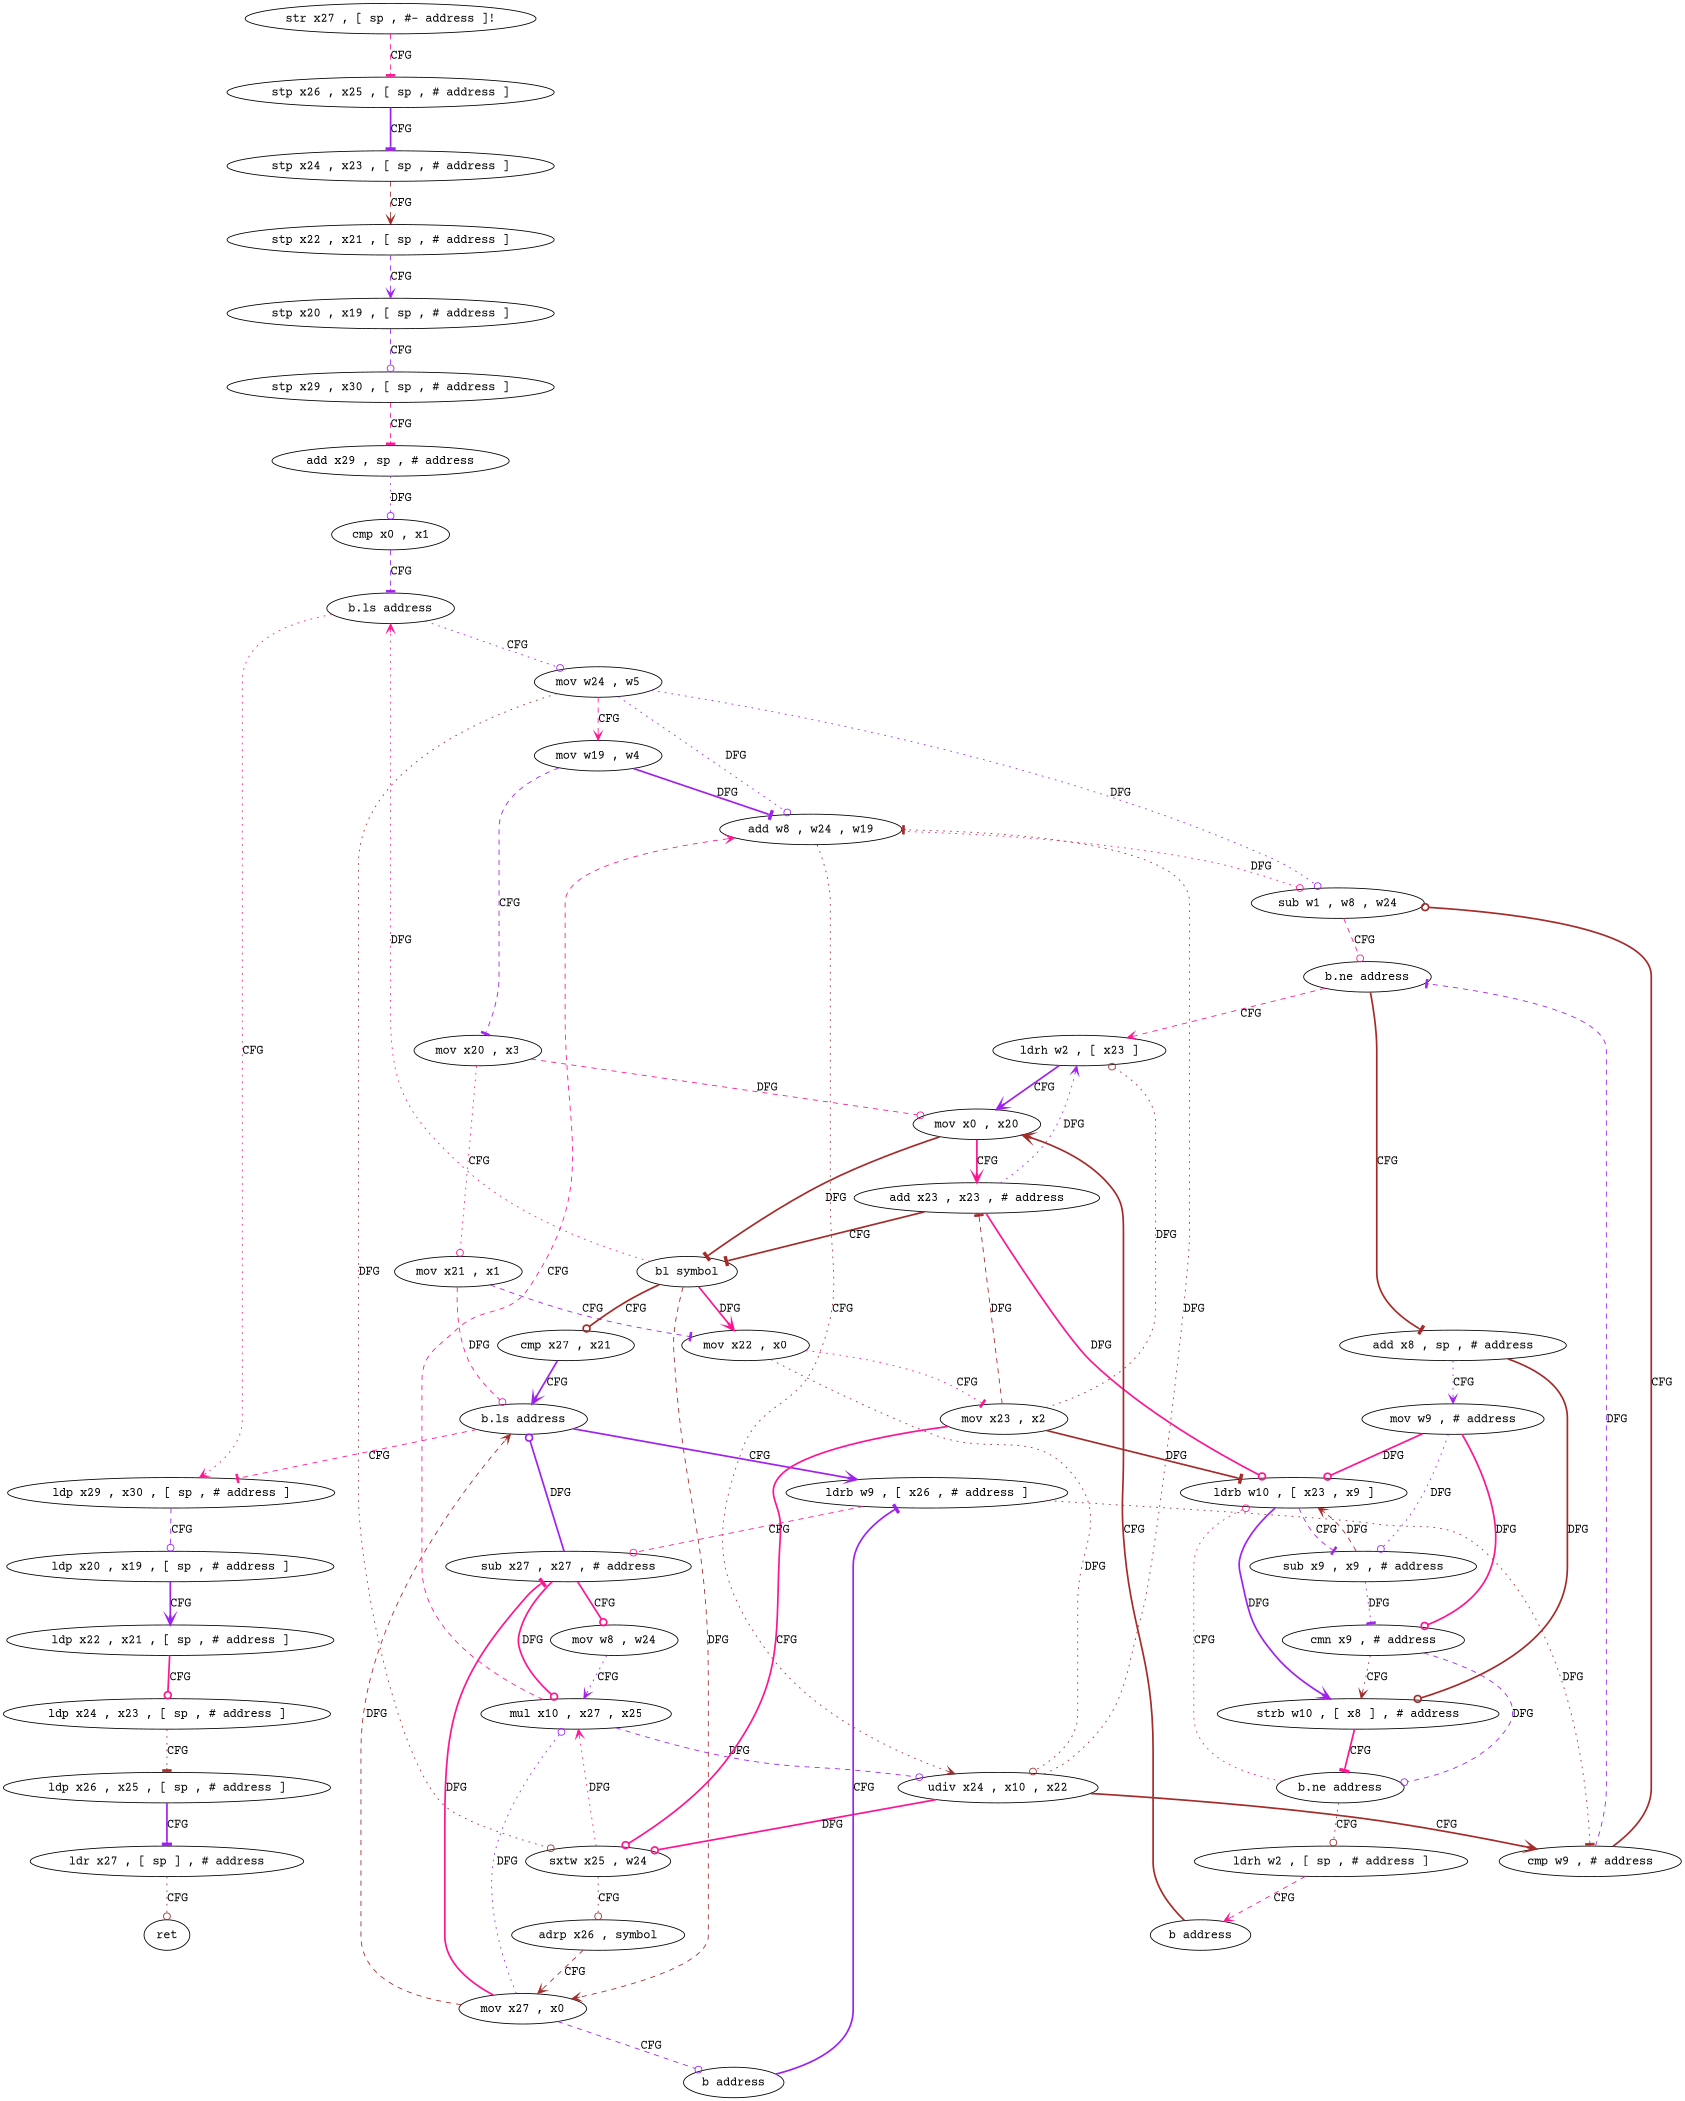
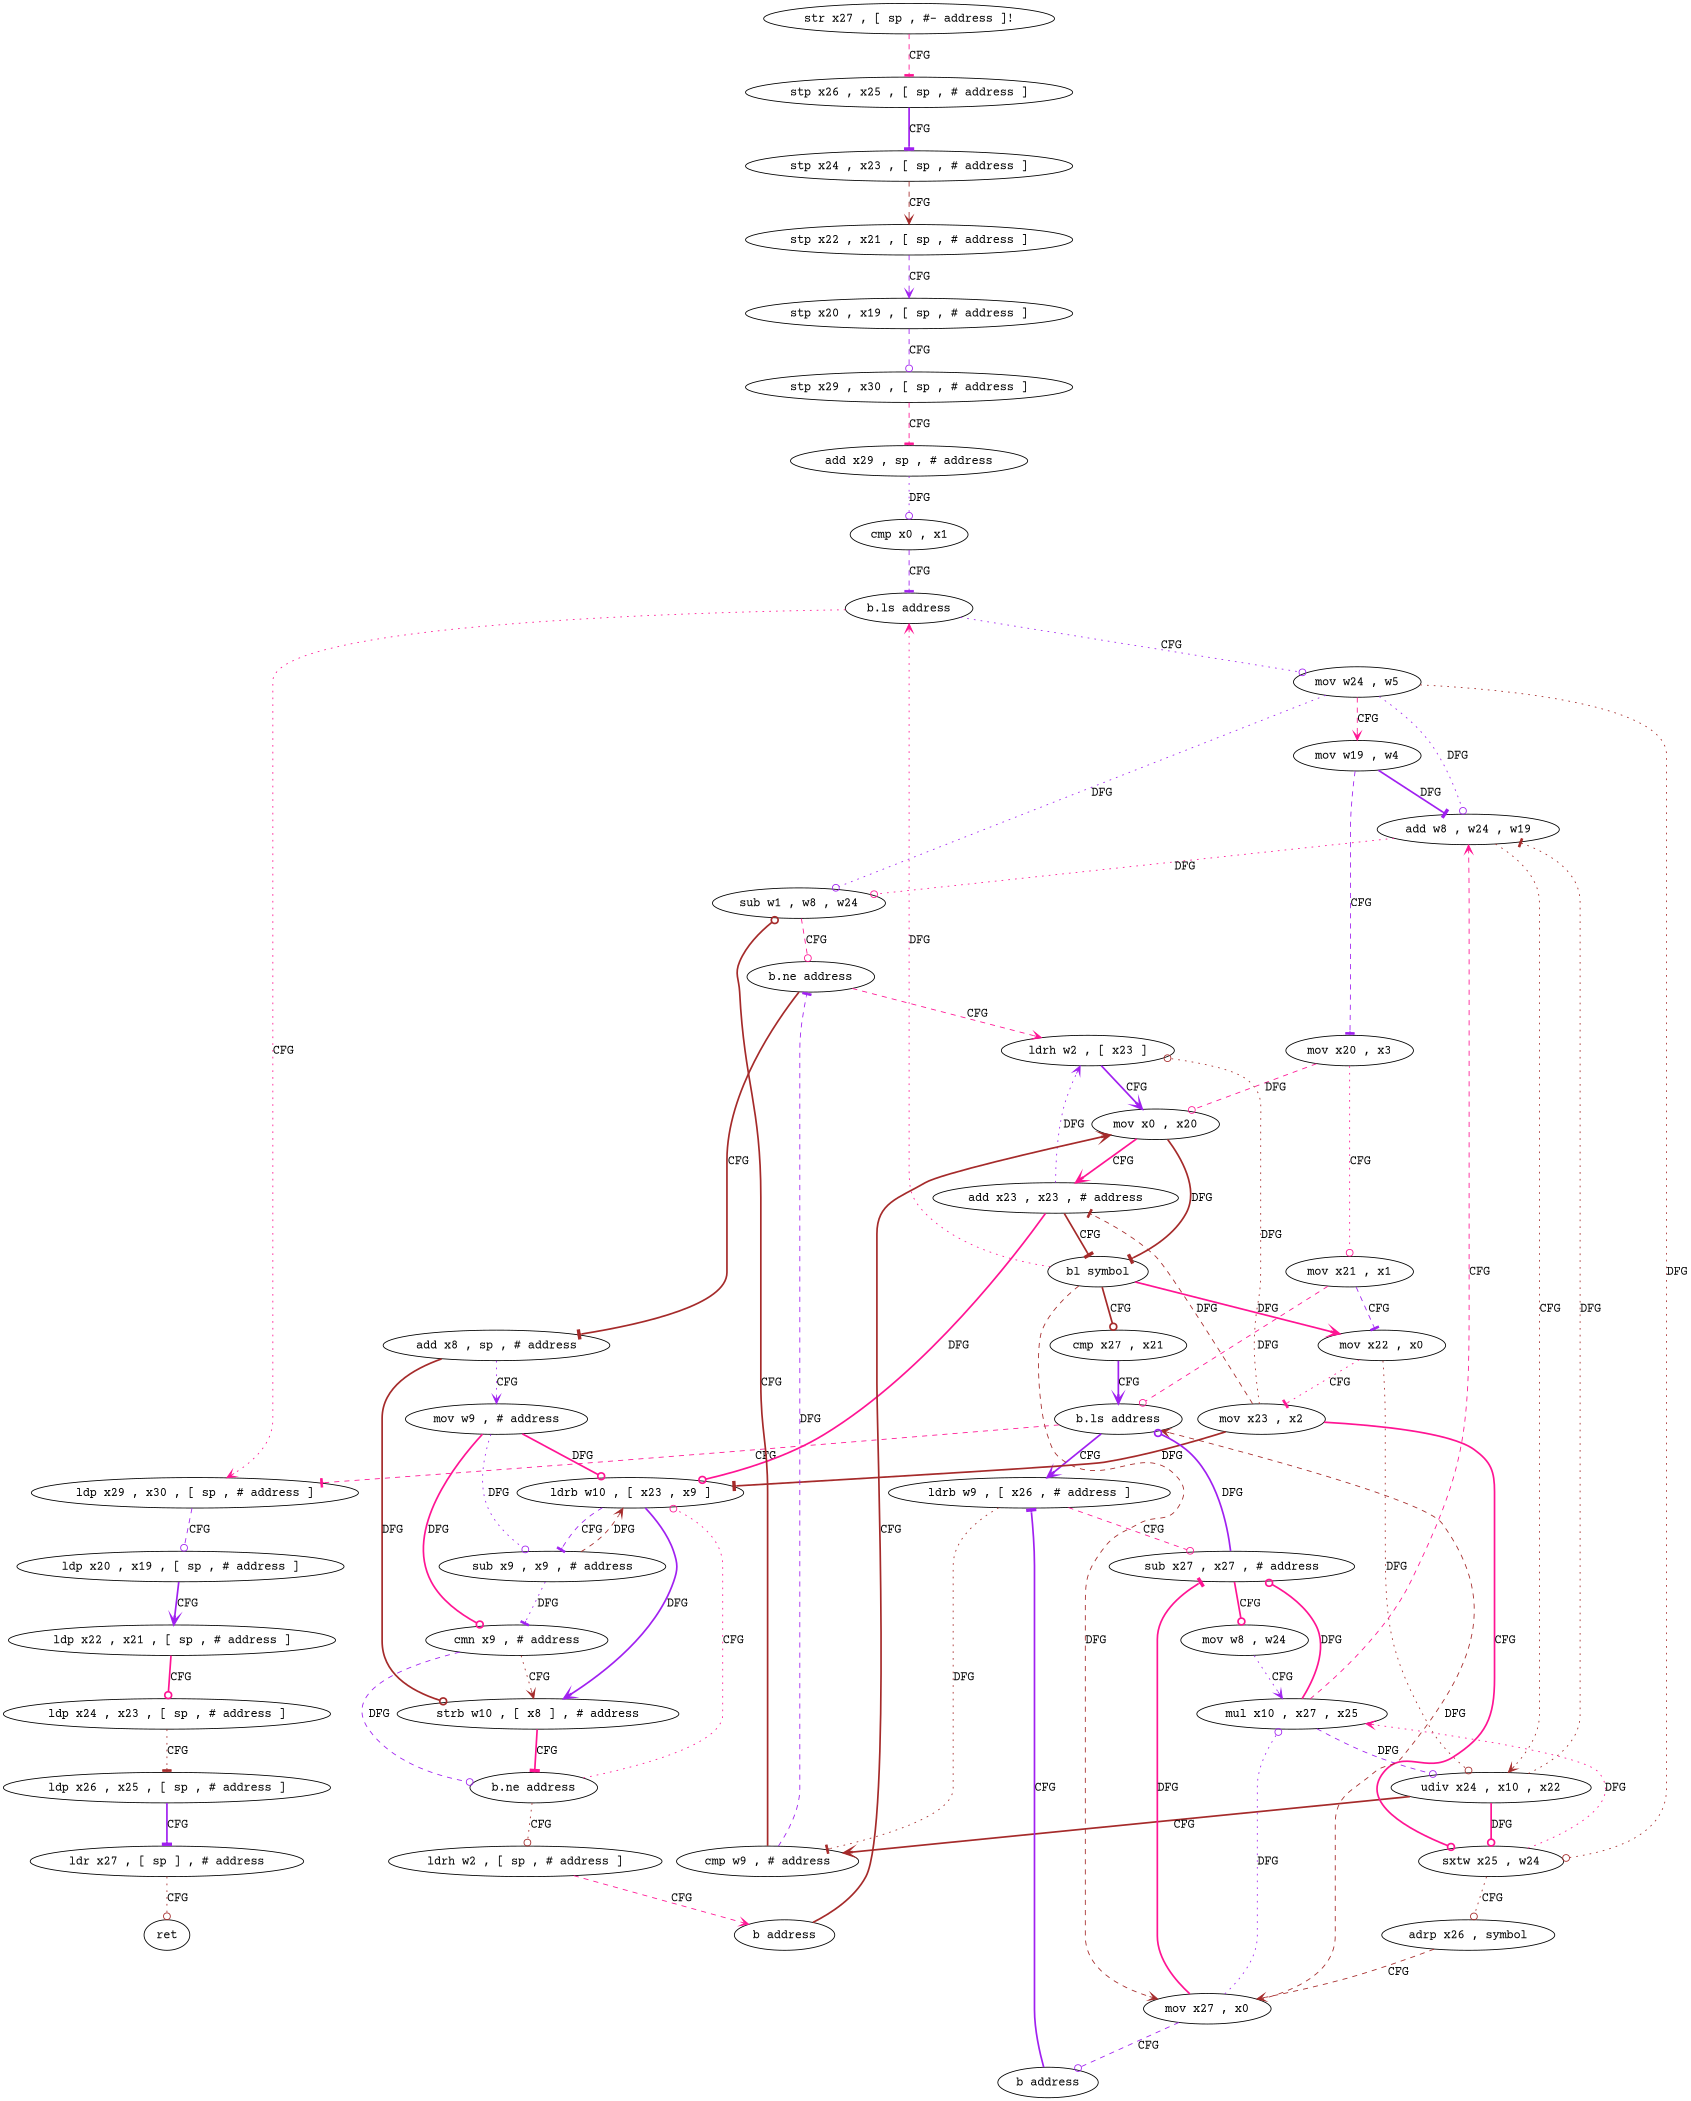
(519, 1638) -> (1319, 1633)
